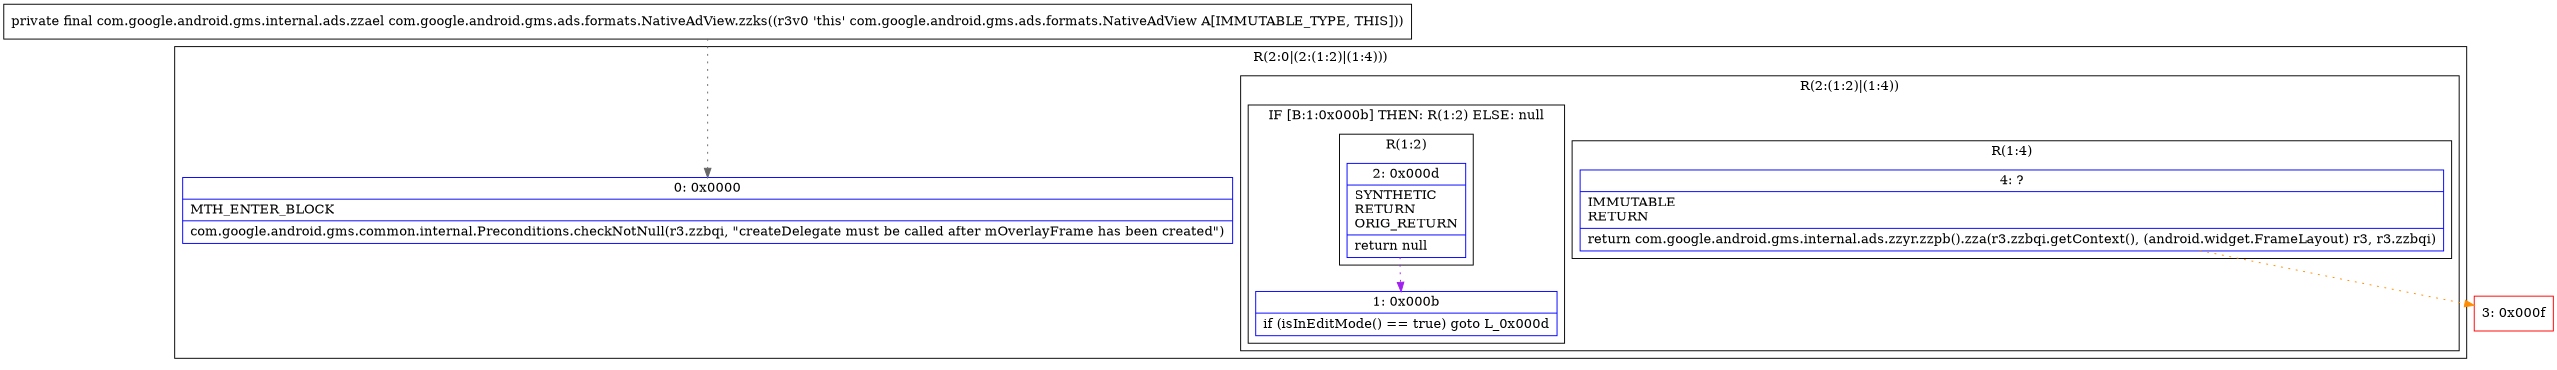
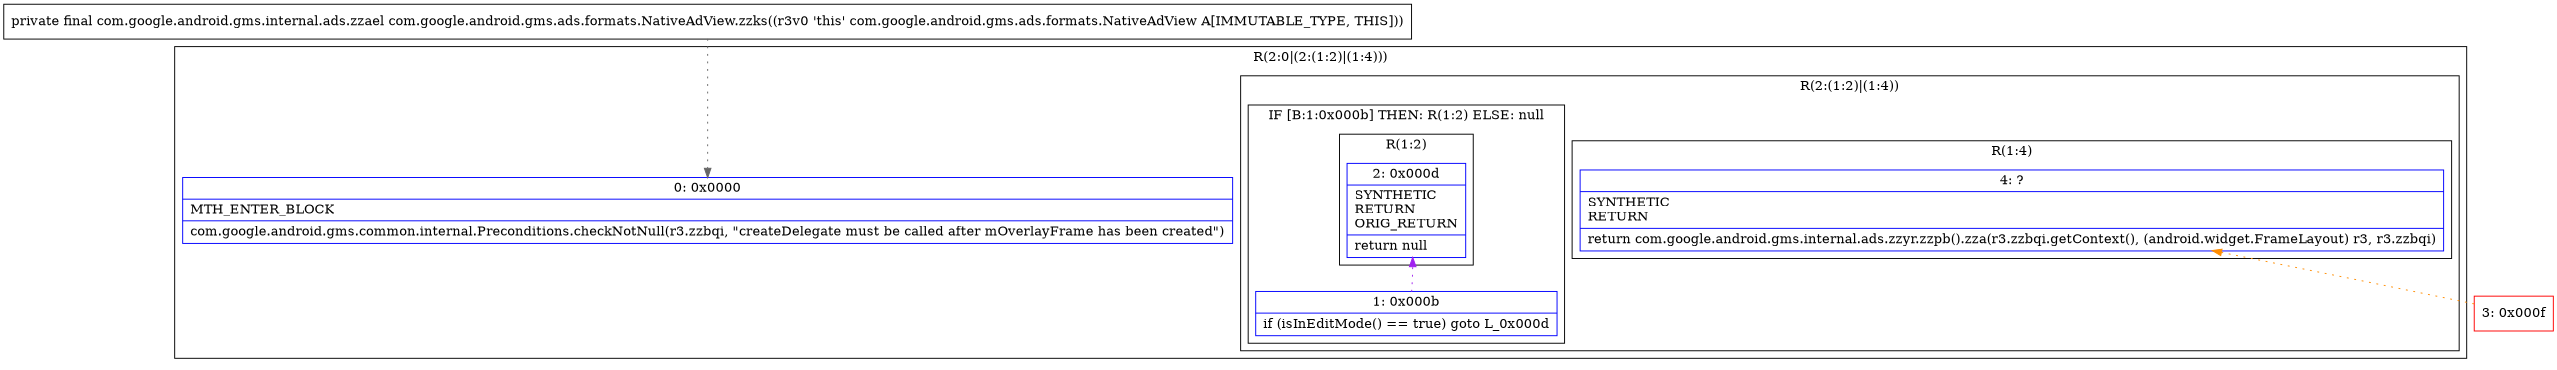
(1632, 202) -> (1629, 202)
(1400, 271) -> (1412, 279)
(2332, 277) -> (2348, 278)
